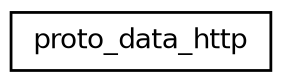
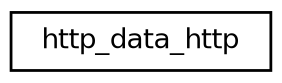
(141, 41) -> (141, 41)
